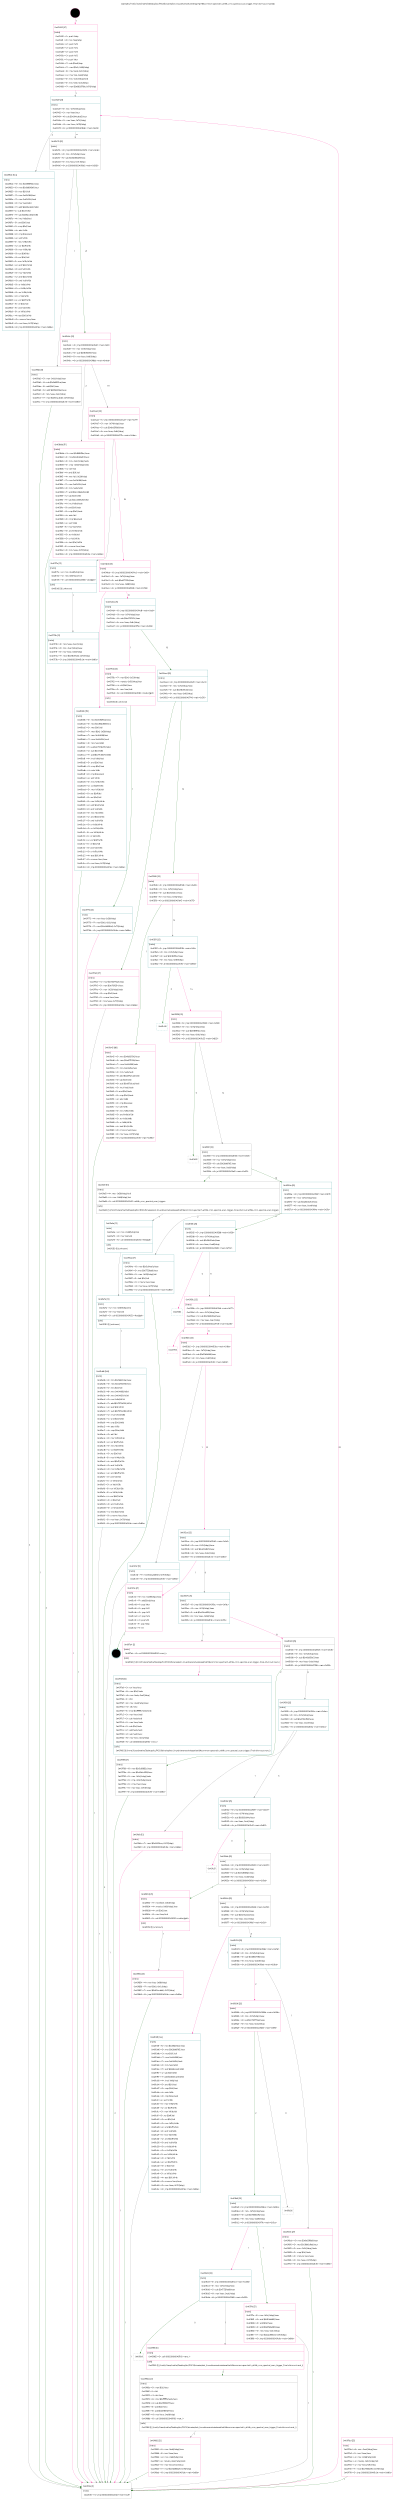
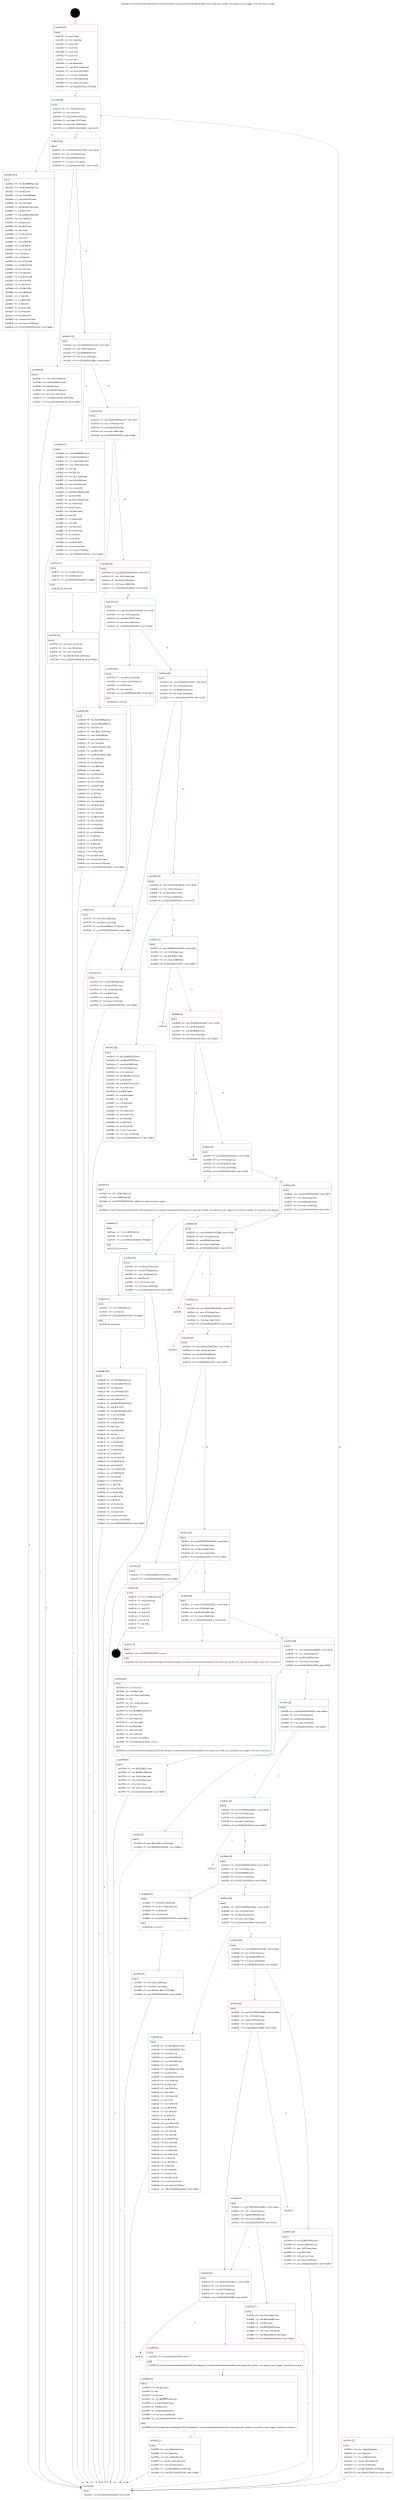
(255, 2113) -> (231, 2149)
